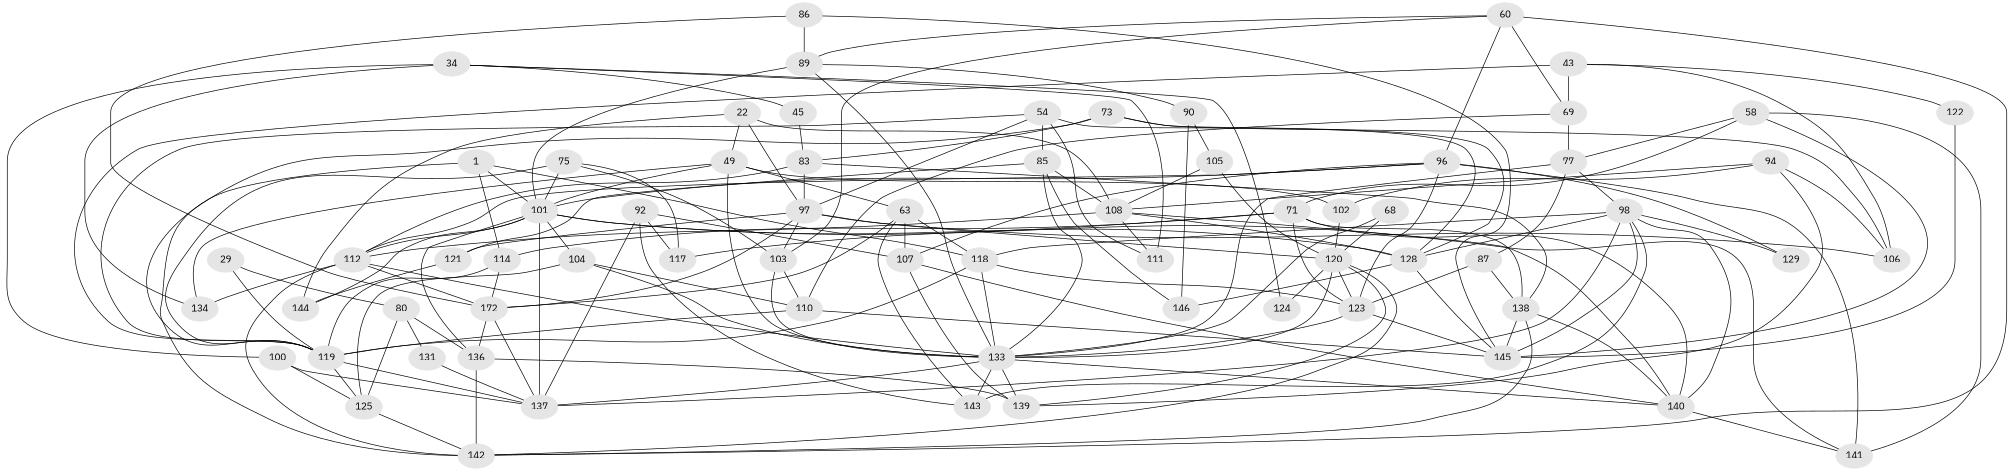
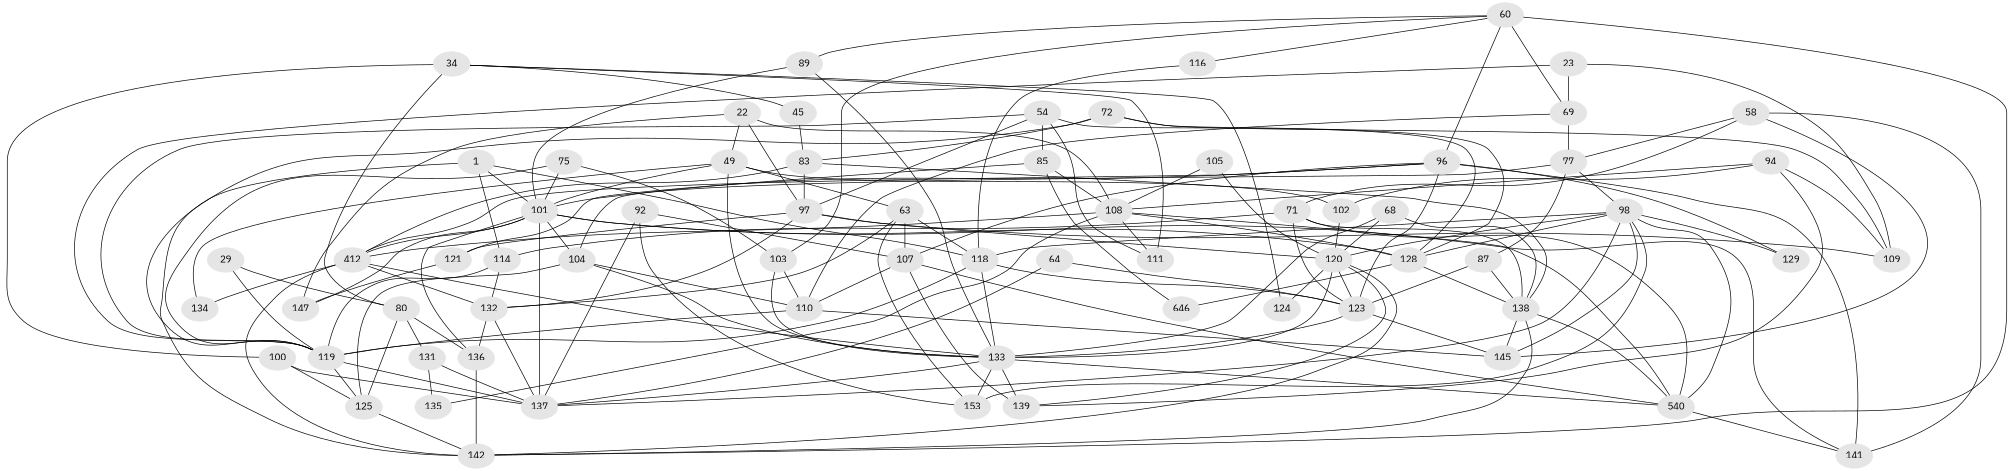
(804, 15) -> none
none -> (1198, 64)
(1568, 64) -> (1568, 64)
(153, 108) -> (351, 194)
(1107, 113) -> (1107, 113)
(1189, 113) -> none
(1955, 113) -> none
none -> (1529, 224)
none -> (1473, 227)
(791, 236) -> none
(1239, 246) -> (1277, 177)
(352, 260) -> (352, 260)
(678, 260) -> none
none -> (1055, 260)
(1892, 260) -> (1892, 260)
(1080, 270) -> none
none -> (855, 284)
(301, 309) -> (301, 309)
(489, 309) -> (489, 309)
(1181, 309) -> (1181, 309)
(1453, 311) -> (1465, 284)
(752, 369) -> none
none -> (433, 407)
(972, 407) -> (972, 407)
(1676, 407) -> (1676, 407)
